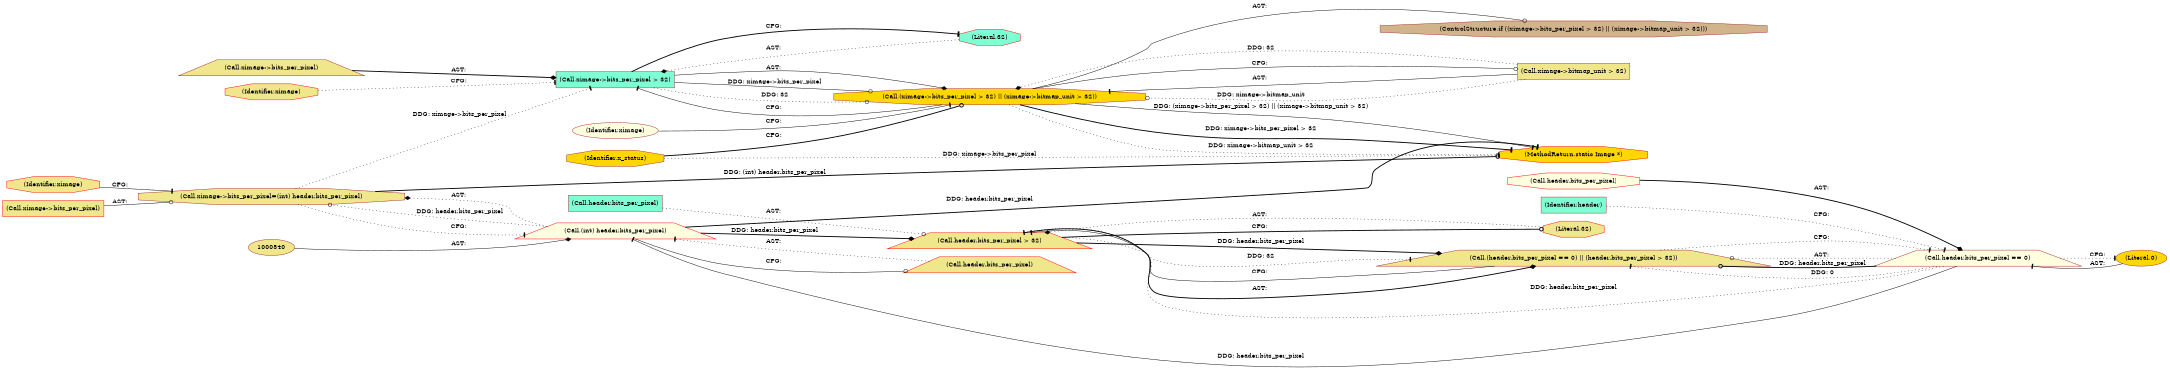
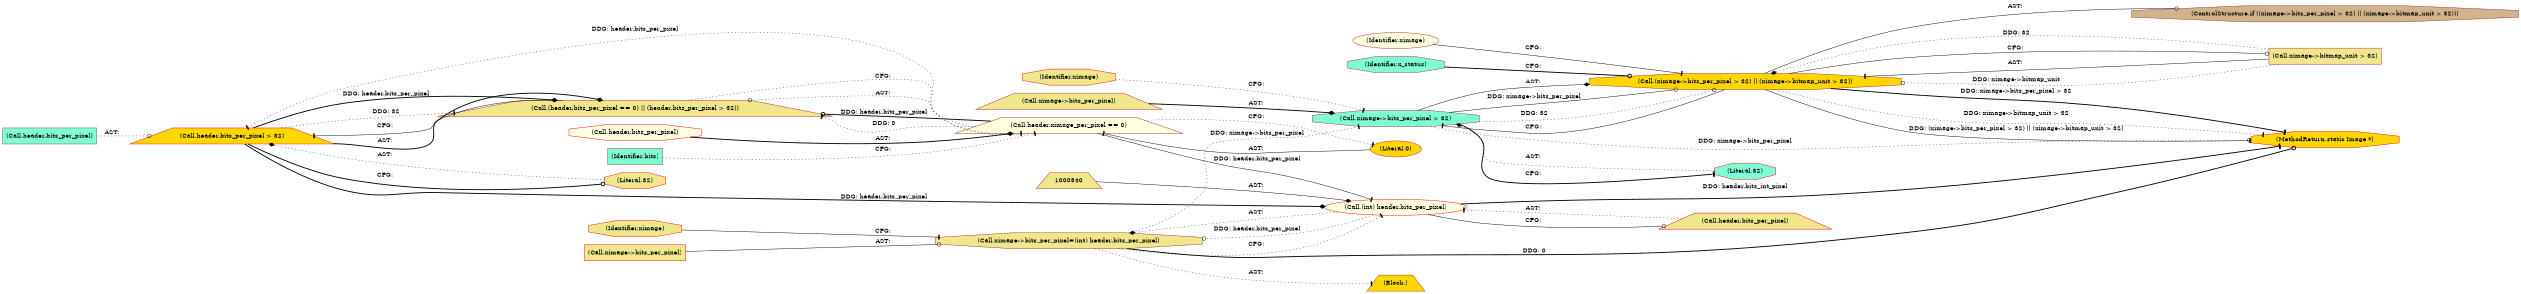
(615, 80) -> (1396, 119)
(1080, 157) -> (1839, 148)
(615, 158) -> (1396, 65)
(775, 172) -> (1534, 251)
(990, 199) -> (1745, 187)
(1574, 205) -> (635, 156)
(615, 231) -> (1396, 207)
(805, 236) -> (777, 199)
(990, 241) -> (232, 136)
(272, 247) -> (1069, 181)
(1978, 258) -> (1069, 125)
none -> (1396, 283)
